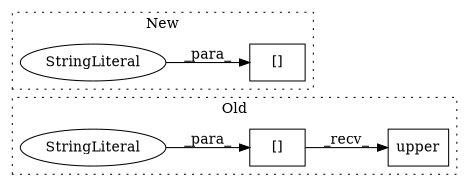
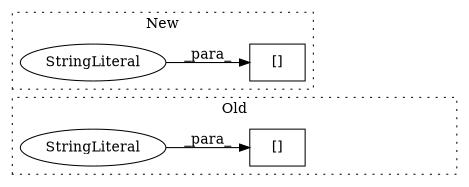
(418, 148) -> none
